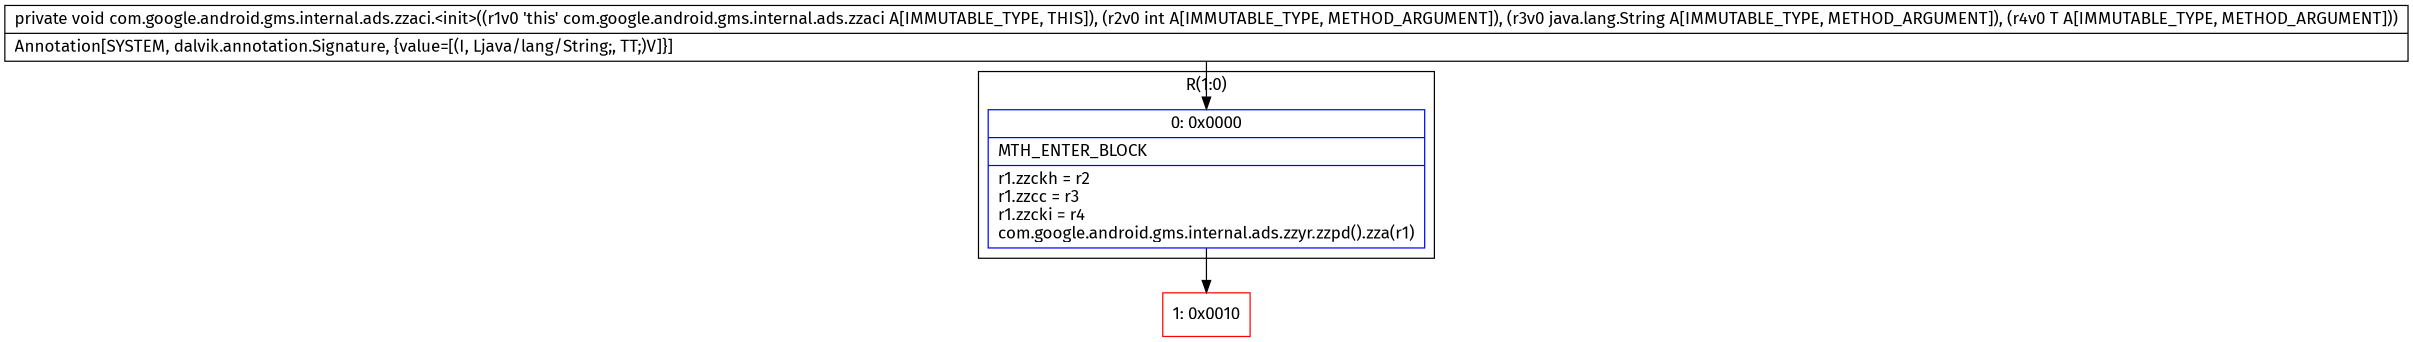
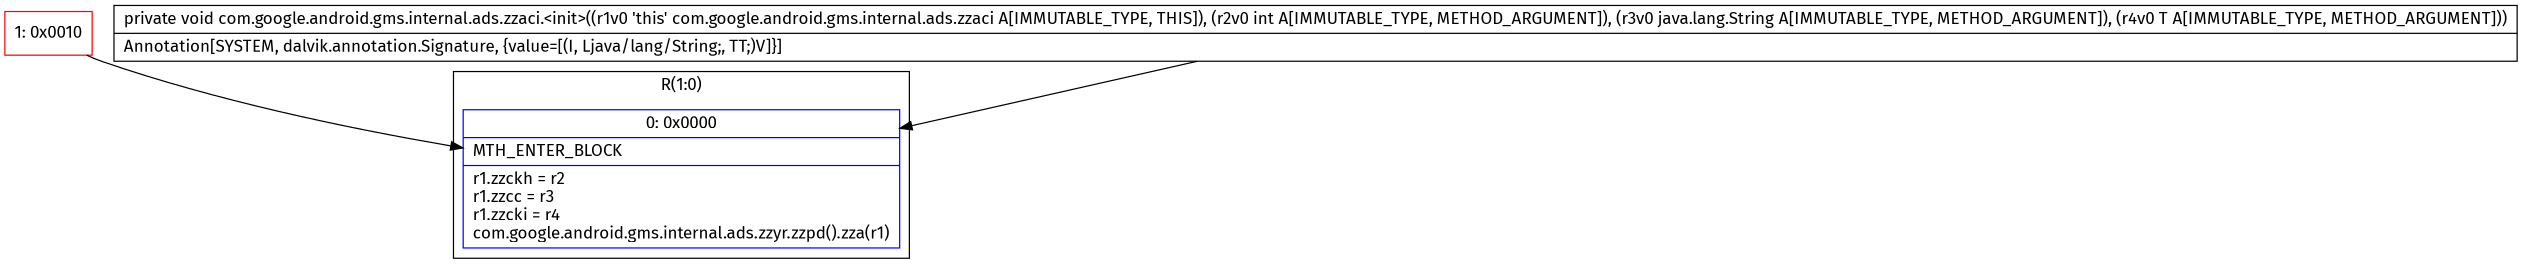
(1206, 266) -> (267, 108)
